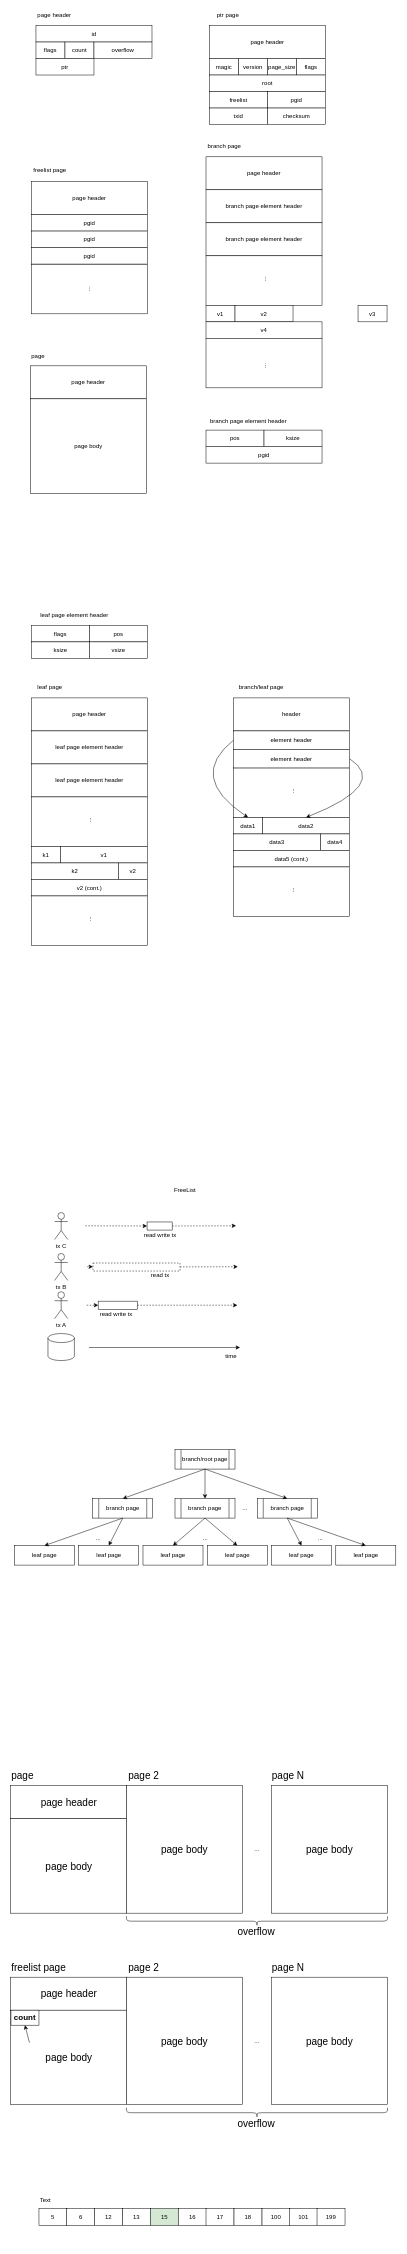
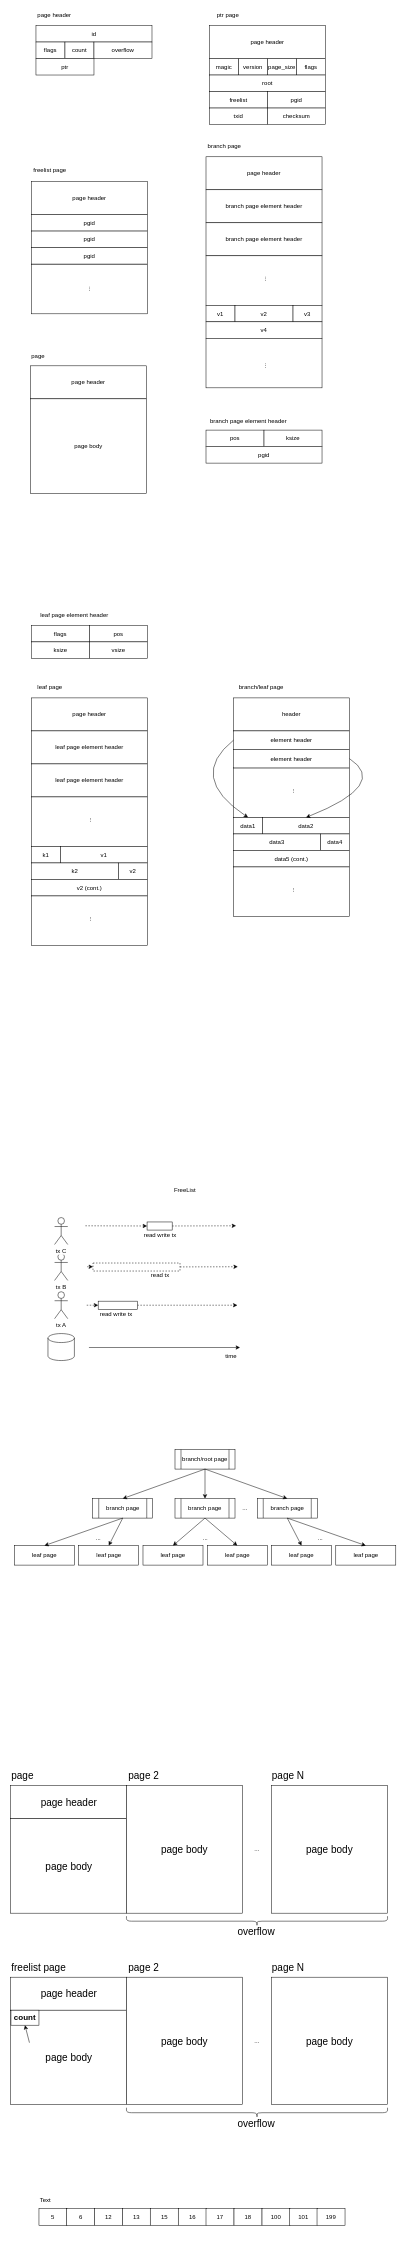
(372, 314) -> (307, 314)
(61, 1226) -> (61, 1231)
(164, 2217) -> (164, 2217)
